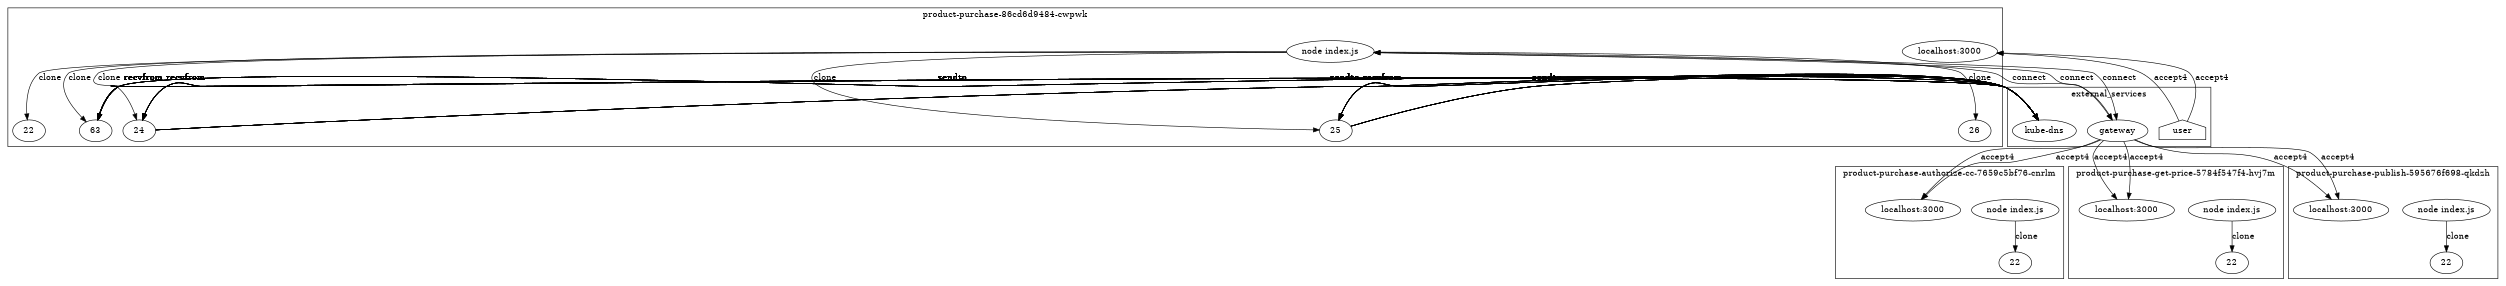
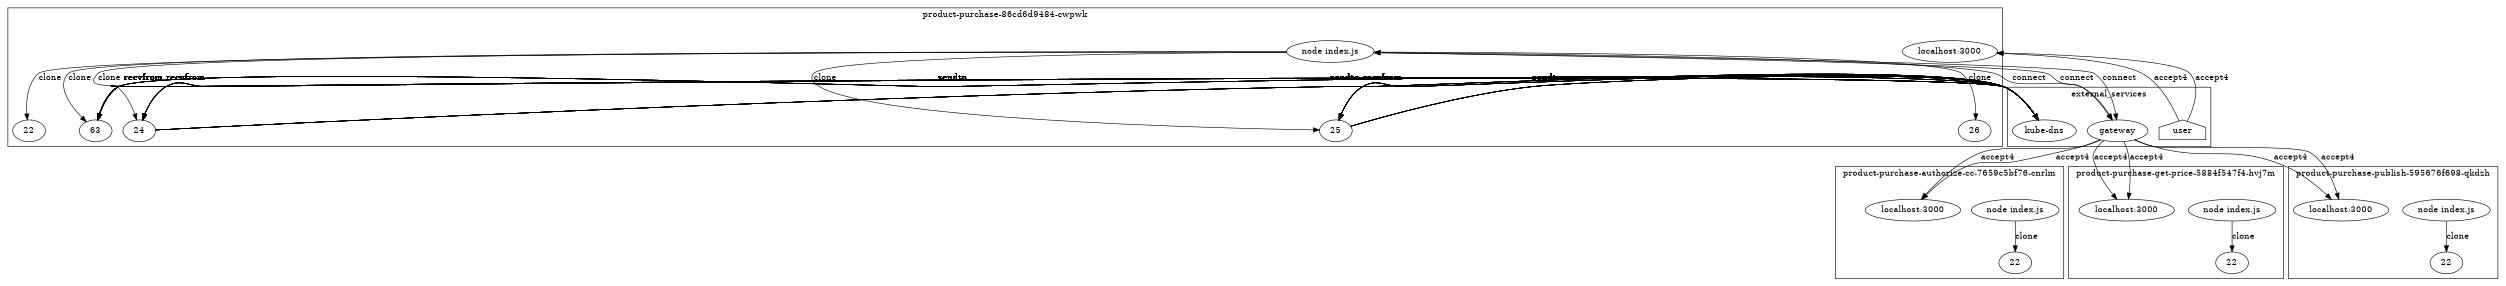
(2176, 173) -> (2176, 173)
